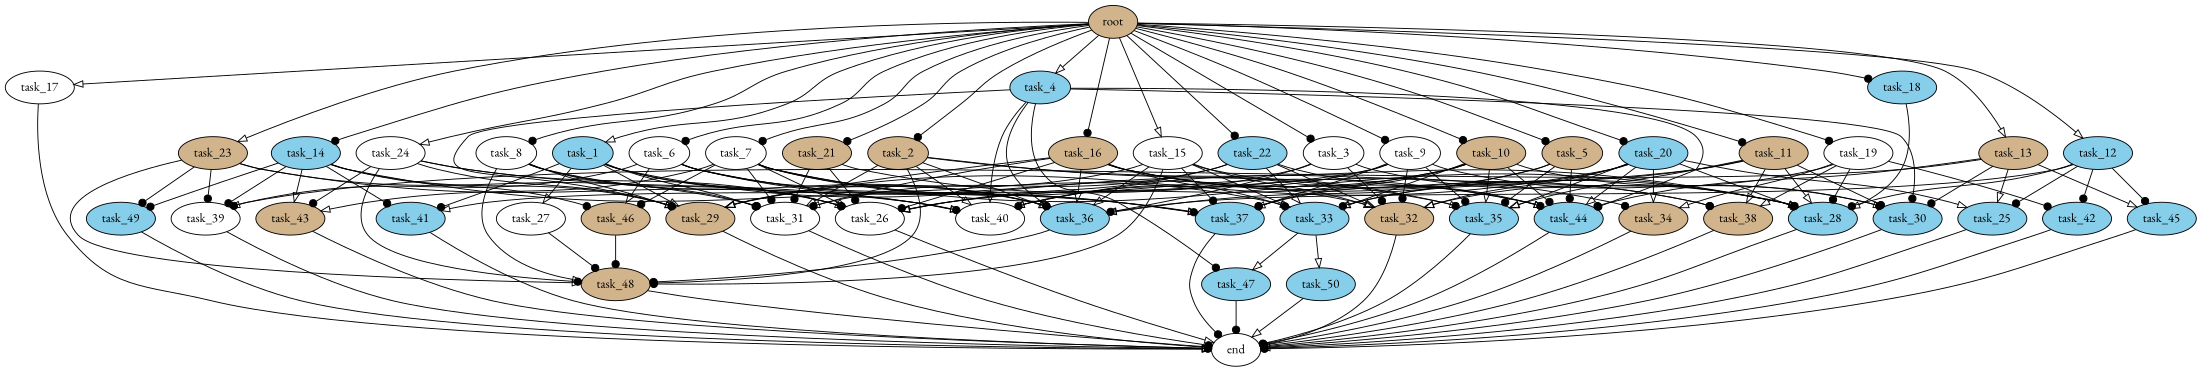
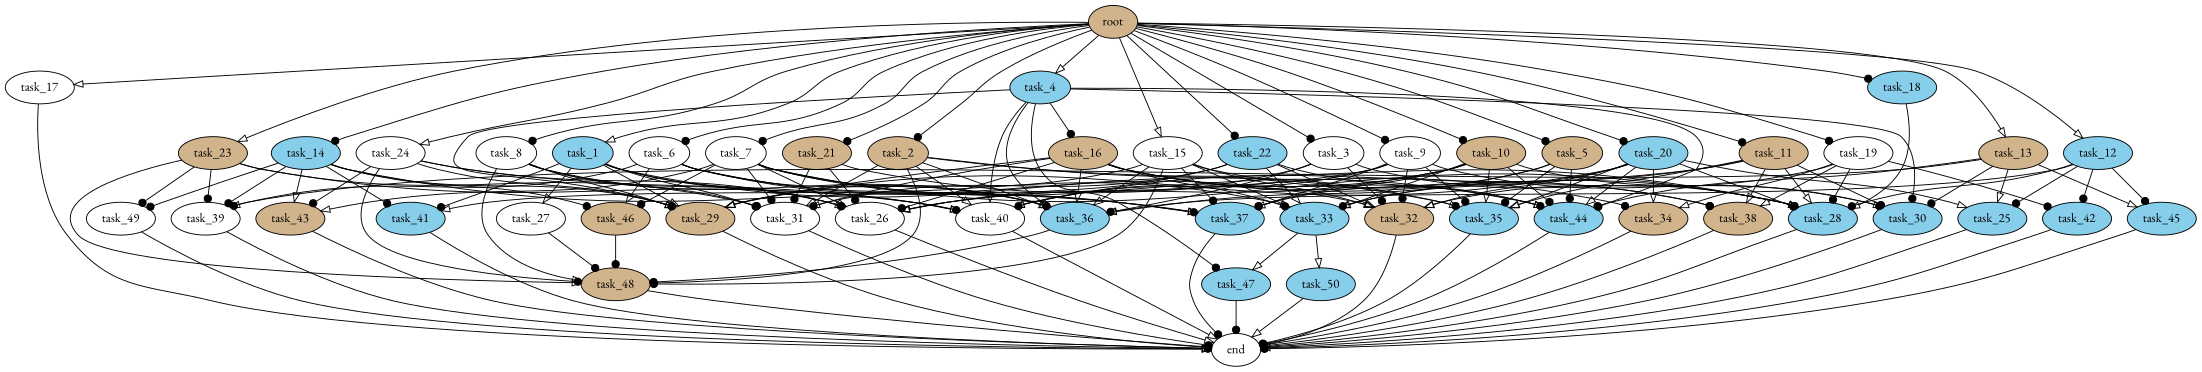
(1099, 81) -> (1059, 117)
(121, 219) -> (121, 219)
none -> (1111, 283)
